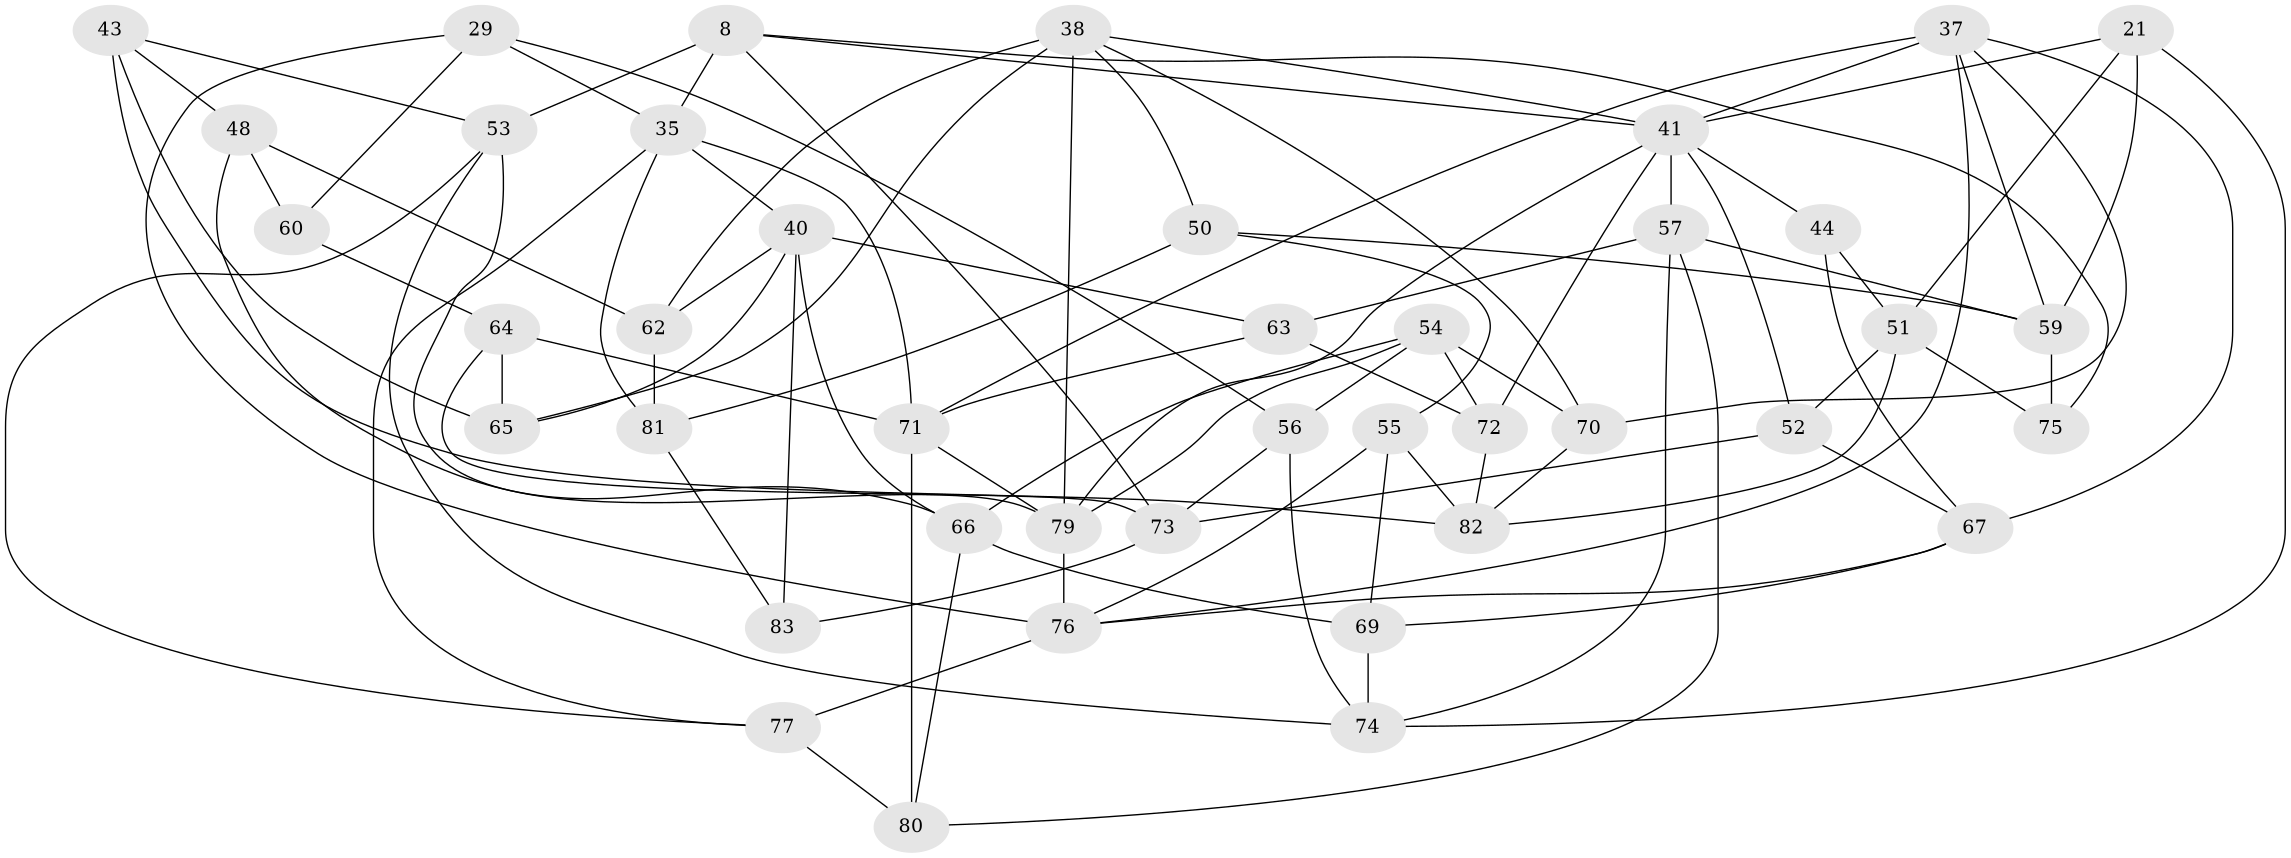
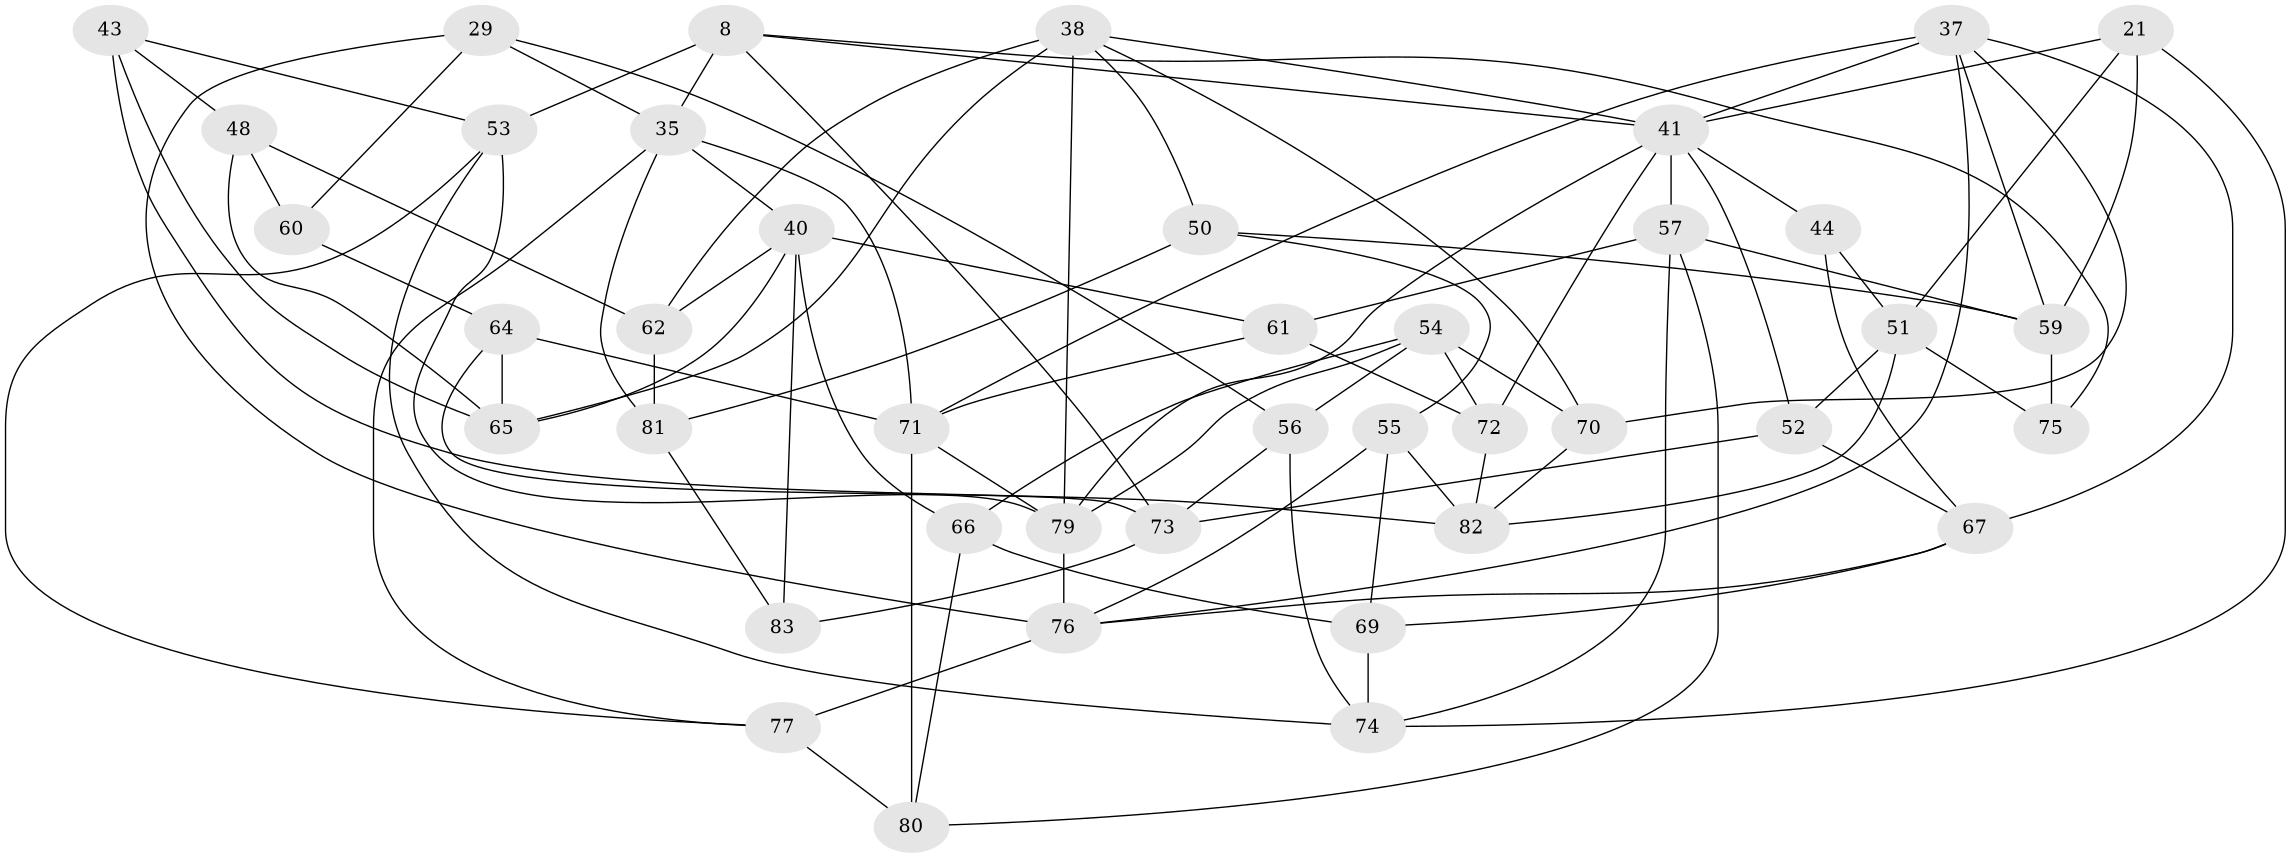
(1280, 329) -> (1280, 329)
(436, 465) -> (322, 295)
